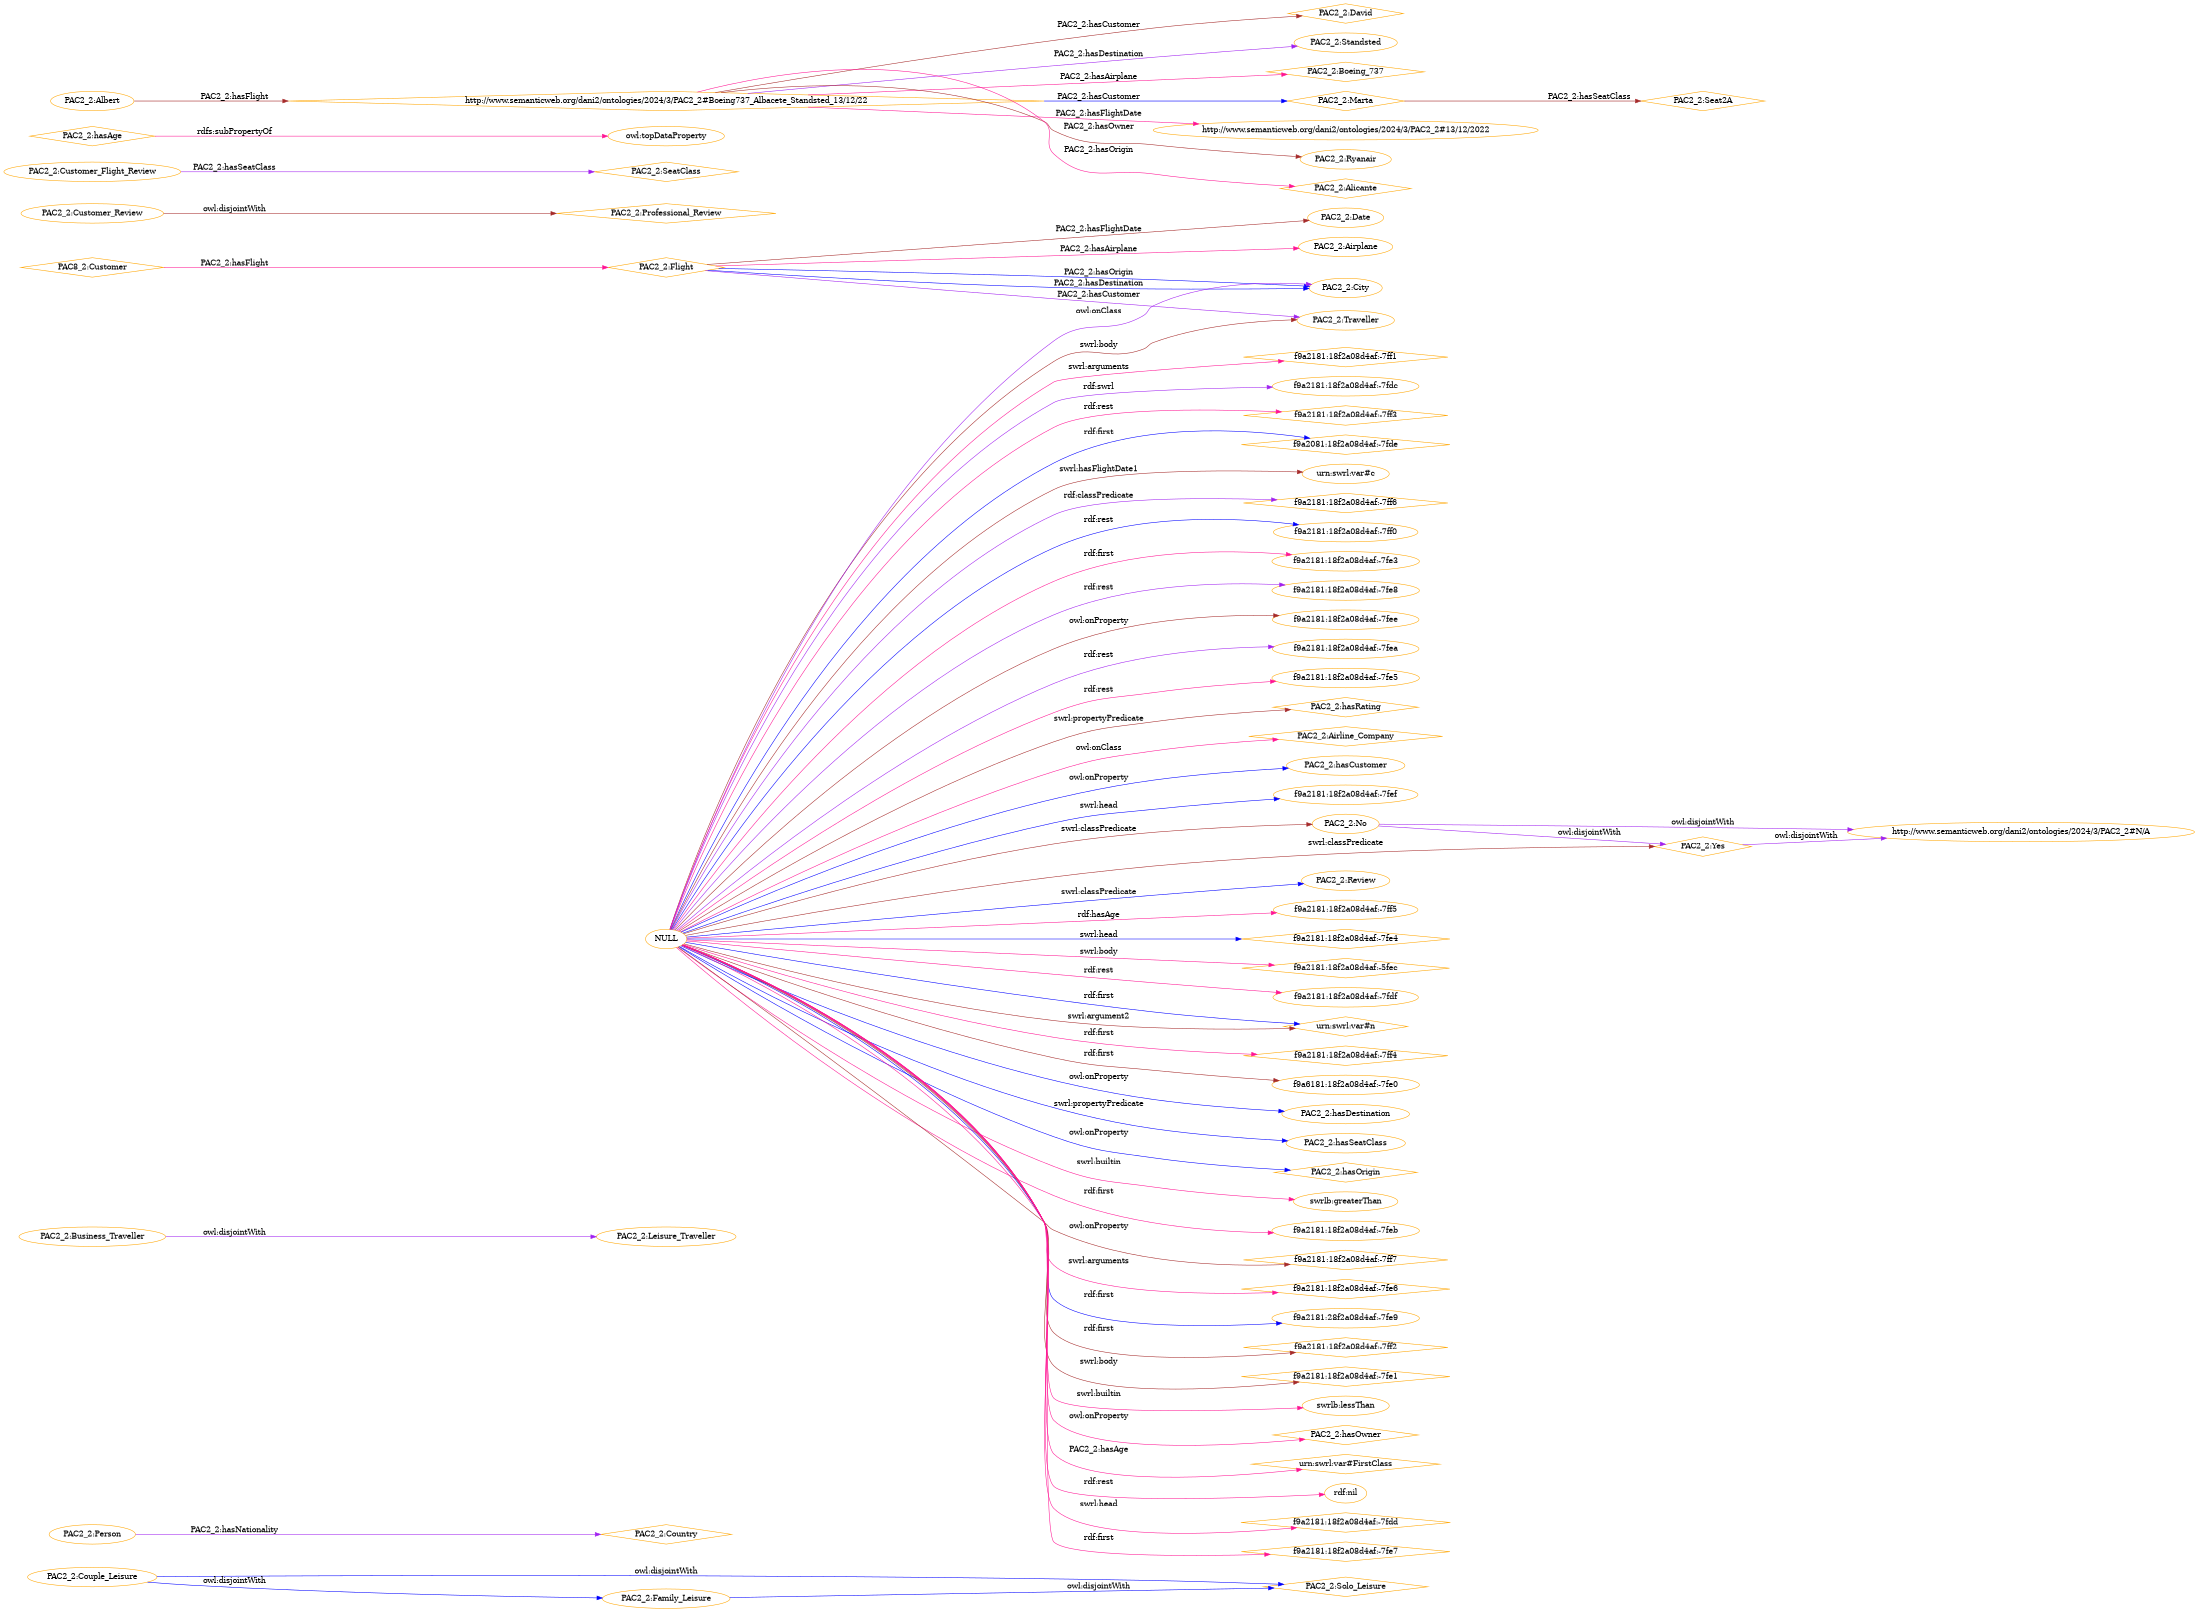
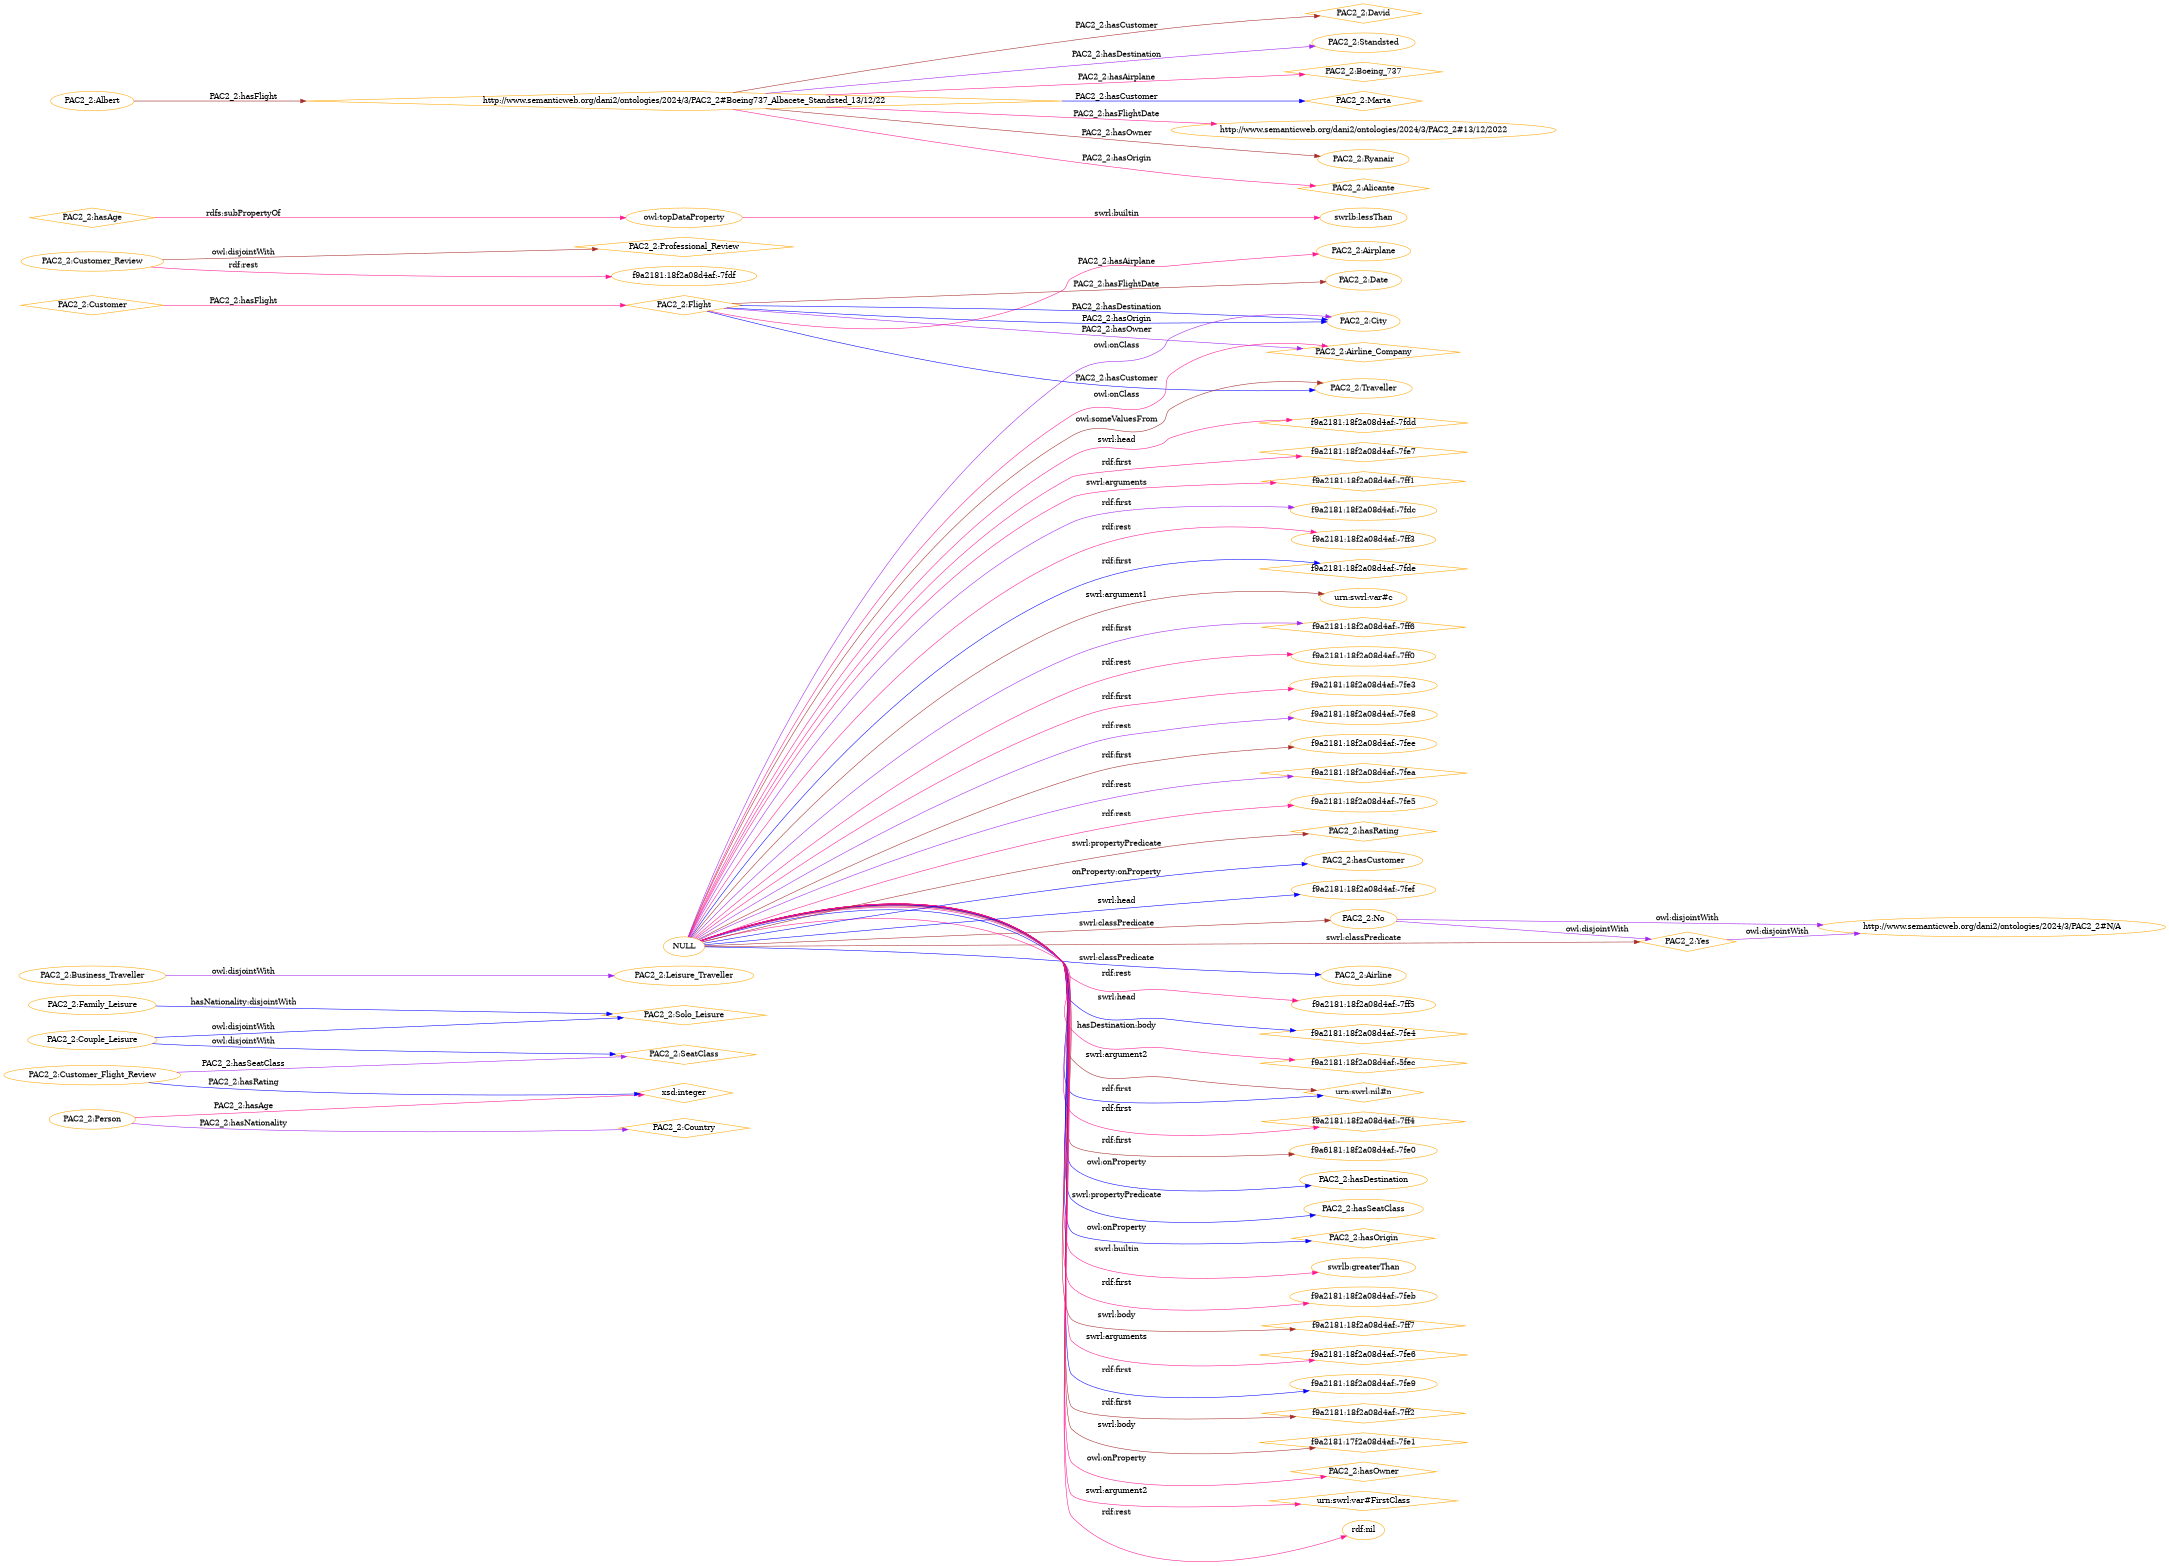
(1703, 101) -> none
(92, 267) -> (92, 305)
(1000, 295) -> (1005, 374)
none -> (1010, 330)
(1099, 345) -> (1116, 420)
(1099, 387) -> (1116, 503)
(1346, 415) -> (1363, 540)
(1346, 445) -> (1363, 569)
(1099, 469) -> (1116, 595)
(1099, 496) -> (1116, 629)
(1099, 621) -> (1116, 756)
(926, 629) -> (968, 743)
(1346, 649) -> (1363, 773)
(1099, 778) -> (1116, 872)
(1346, 881) -> (1363, 976)
(1099, 915) -> (1116, 974)
(1099, 952) -> (1116, 1026)
(981, 968) -> (378, 275)
(1346, 1027) -> (1363, 1092)
none -> (684, 1093)
(1099, 1226) -> (1116, 1315)
(1346, 1318) -> (1363, 1384)
(1346, 1377) -> (1363, 1443)
(1055, 1399) -> (1028, 218)
(1099, 1450) -> (1116, 1491)
(1099, 1587) -> (243, 1002)
(372, 1593) -> (381, 1051)
